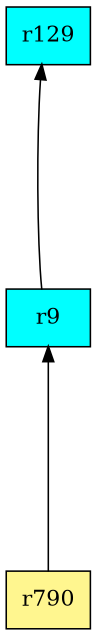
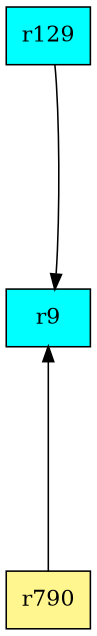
(38, 185) -> (59, 169)
